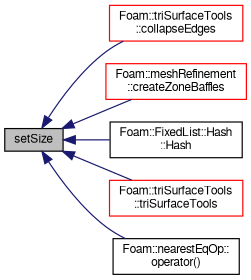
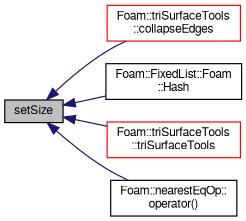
(176, 82) -> none
(176, 140) -> (174, 82)
